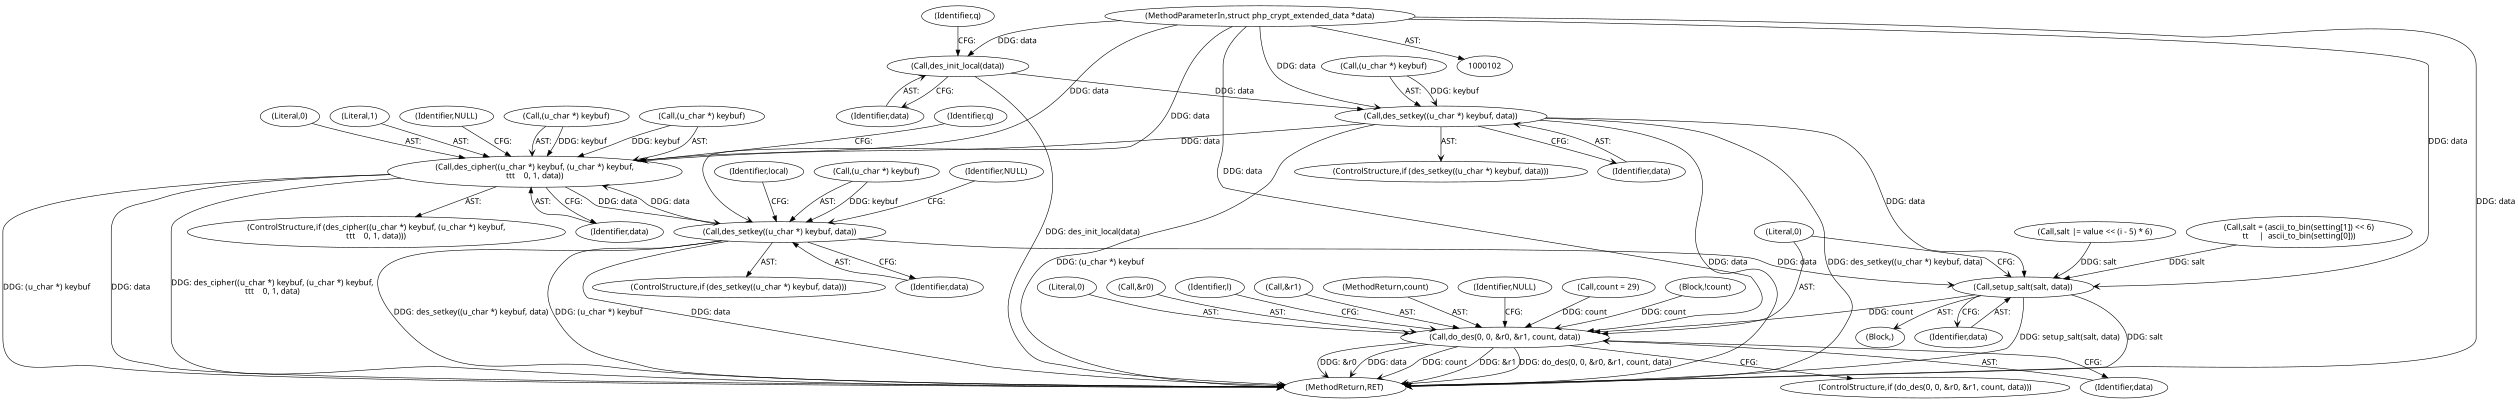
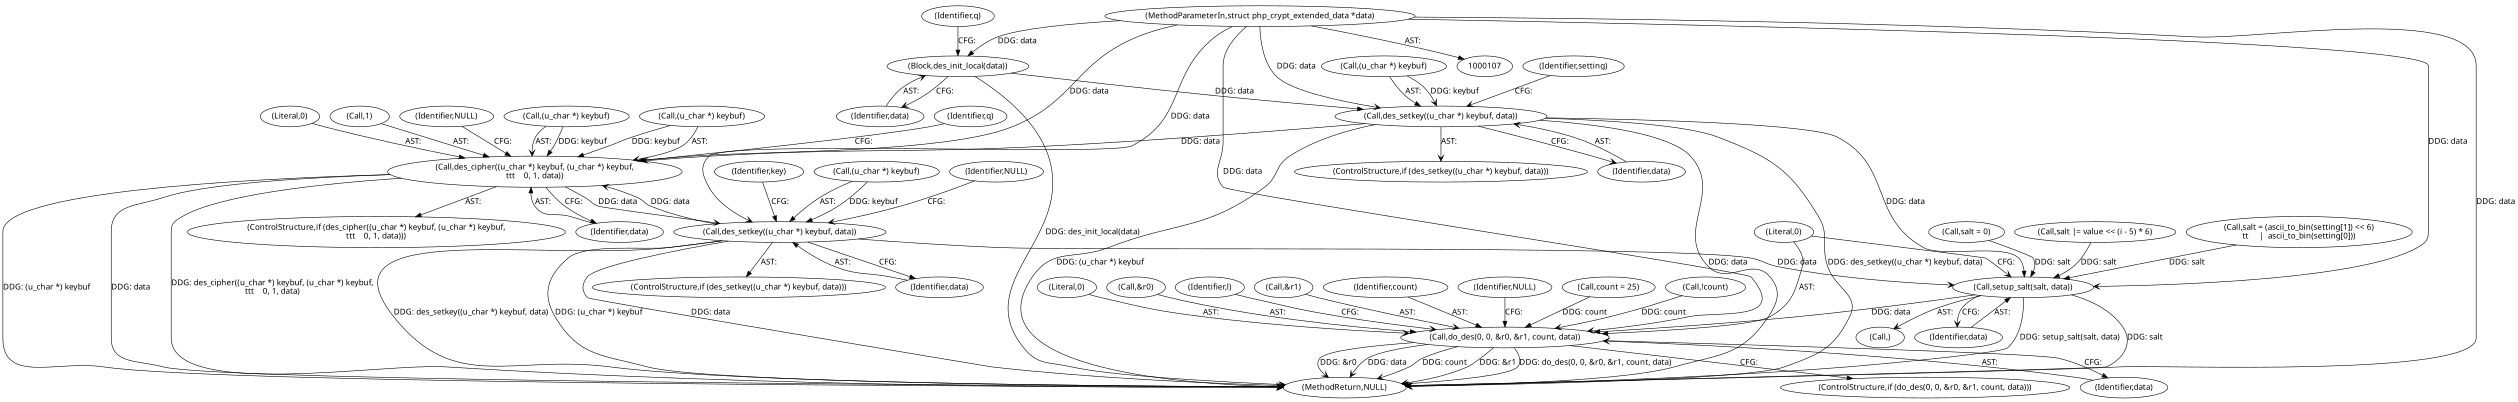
(958, 66) -> (958, 66)
(1485, 66) -> (1485, 66)
none -> (1574, 66)
(360, 116) -> (360, 116)
(759, 172) -> (759, 172)
none -> (1967, 232)
(1502, 234) -> (1502, 234)
(2078, 262) -> (2078, 262)
(1386, 287) -> (1386, 287)
(1609, 287) -> (1609, 287)
(1706, 287) -> (1706, 287)
(1379, 312) -> (1379, 312)
(1891, 312) -> (1891, 312)
(1283, 318) -> (1283, 318)
(1880, 337) -> (1880, 337)
(1345, 388) -> (1345, 388)
